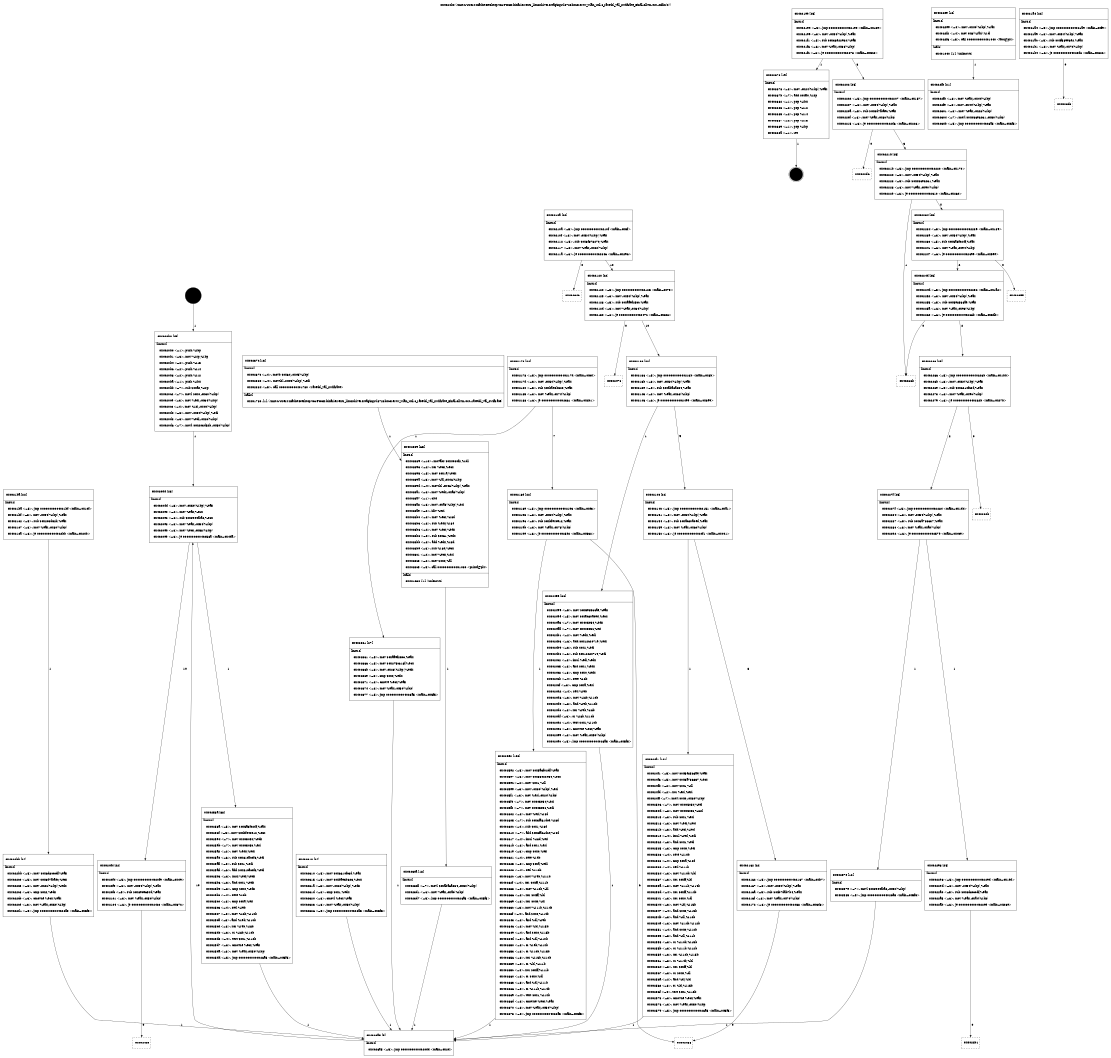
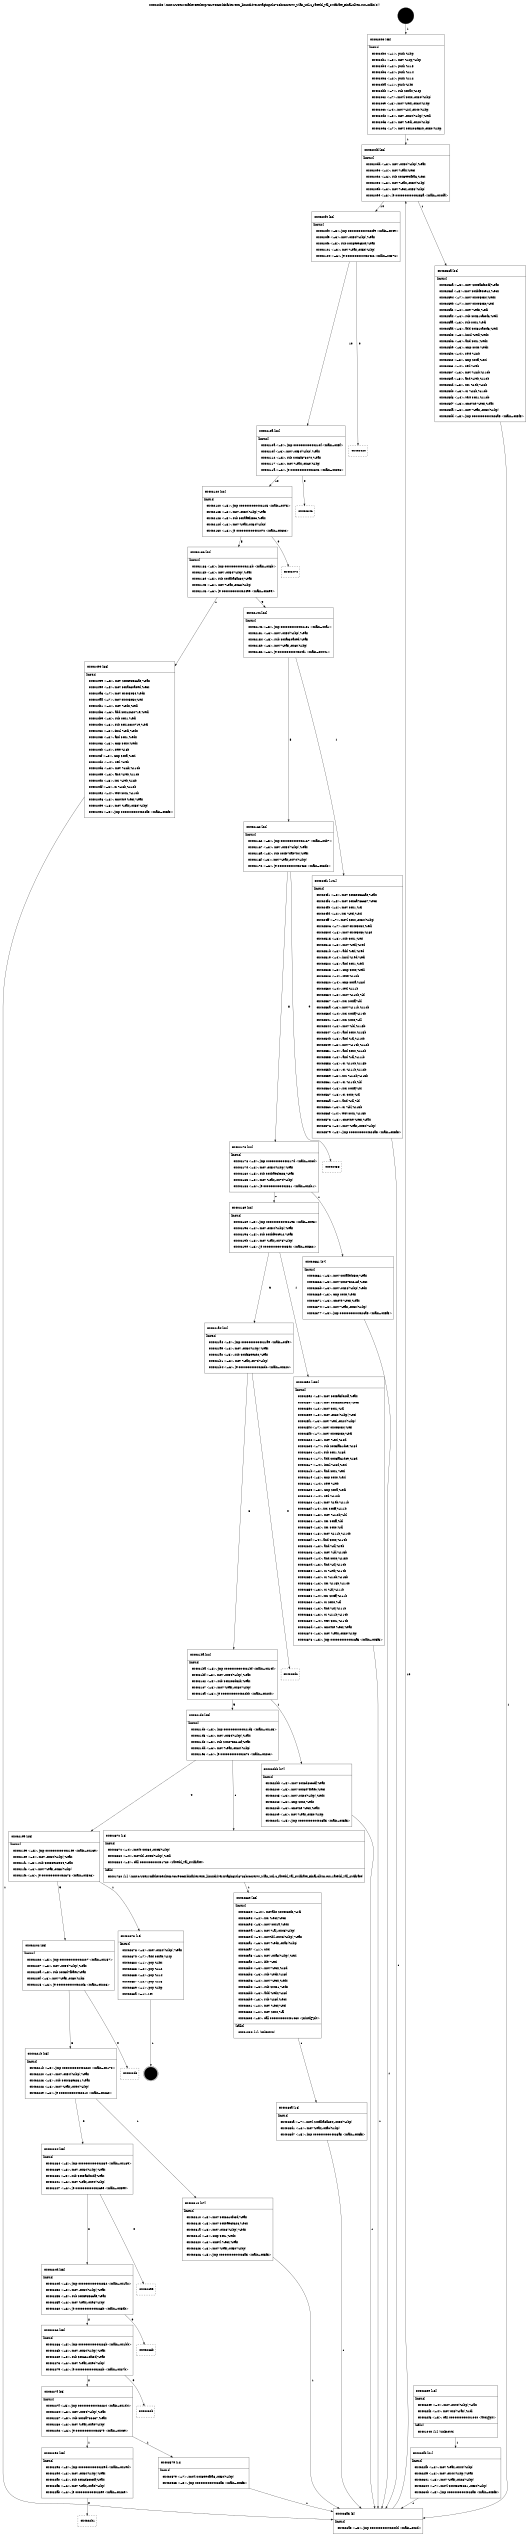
(904, 286) -> (145, 2148)
(647, 326) -> (241, 542)
none -> (329, 343)
(637, 794) -> (262, 1287)
none -> (281, 1006)
none -> (241, 1510)
none -> (232, 1735)
none -> (411, 2503)
